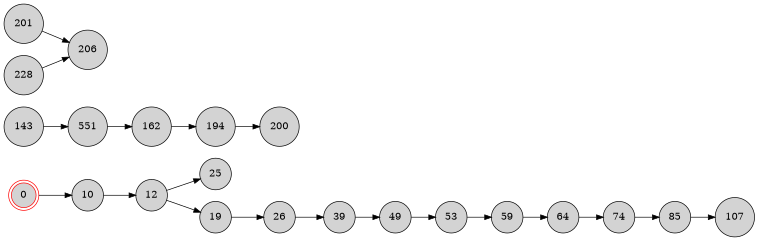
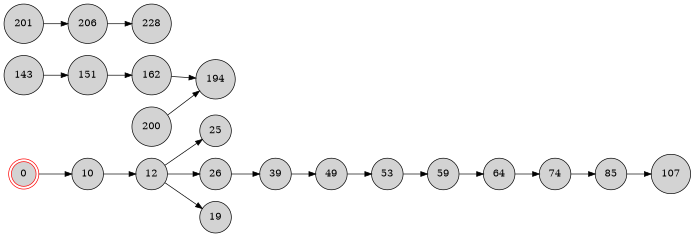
(52, 64) -> (116, 24)
(88, 127) -> (88, 75)
(244, 127) -> (181, 105)
(244, 217) -> (180, 174)
